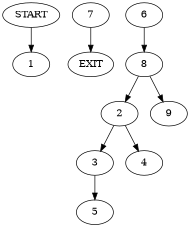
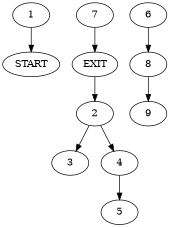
(31, 36) -> (31, 36)
(133, 86) -> (95, 86)
(95, 184) -> (120, 184)
